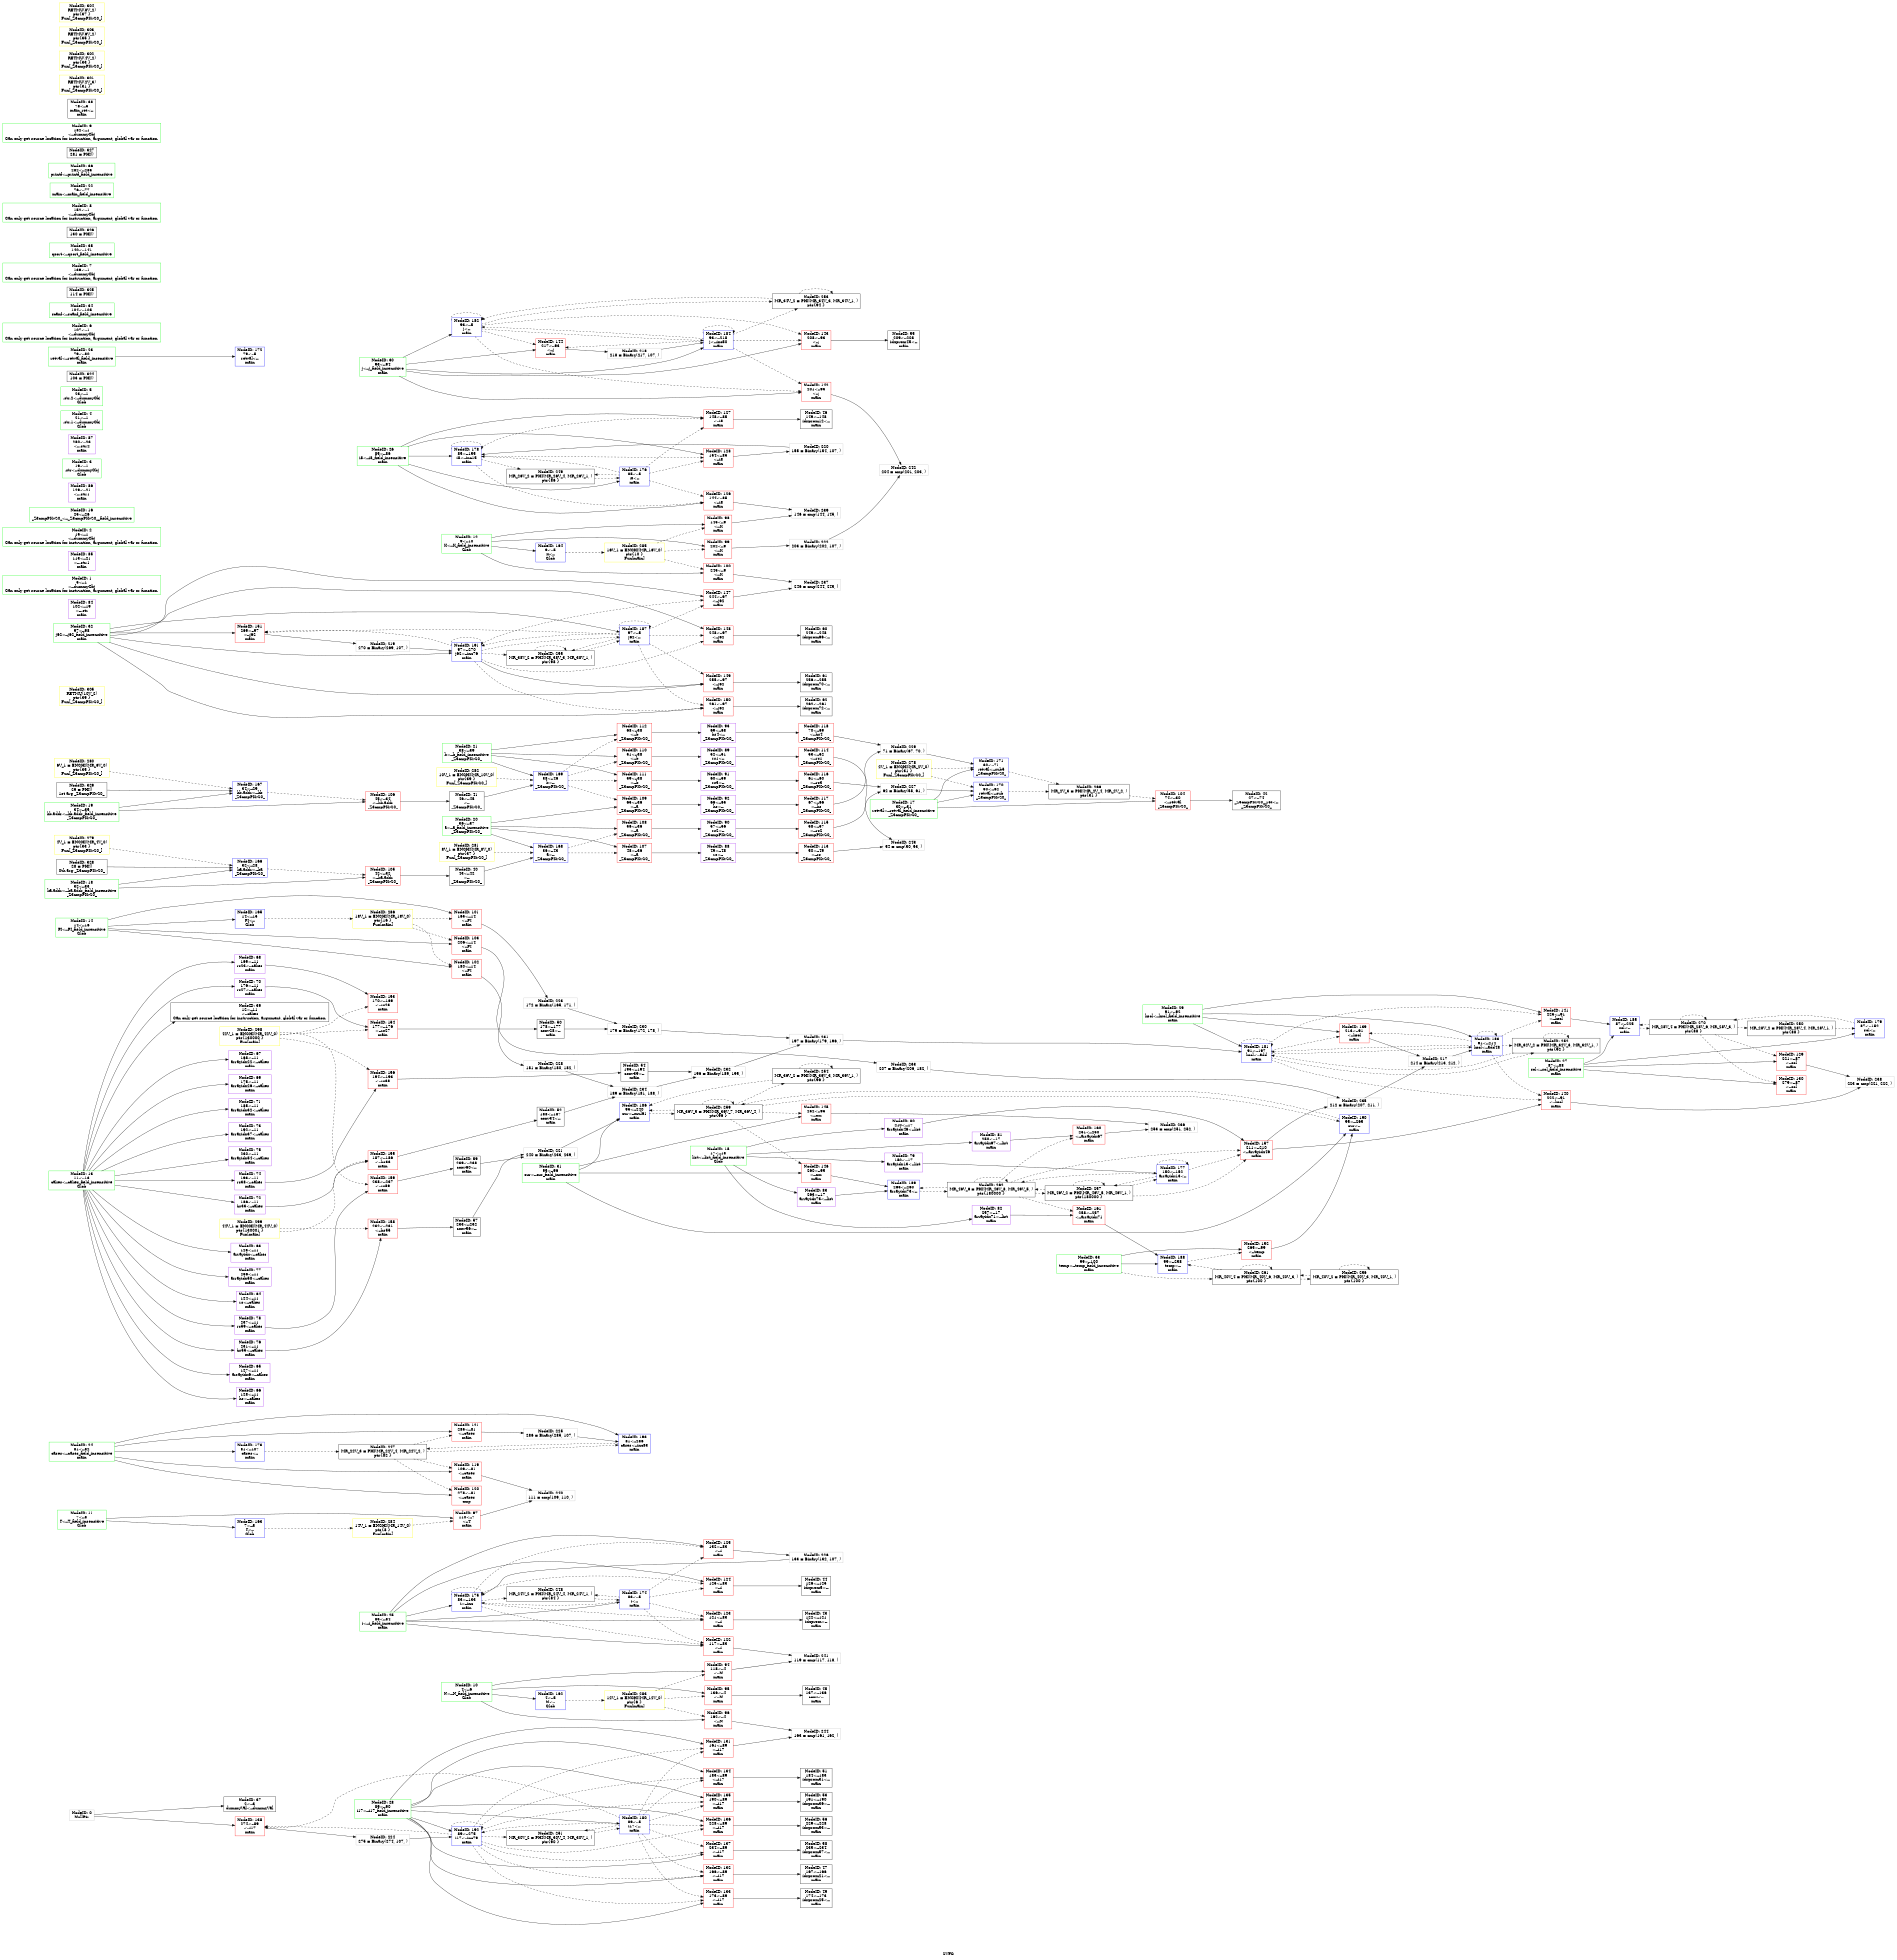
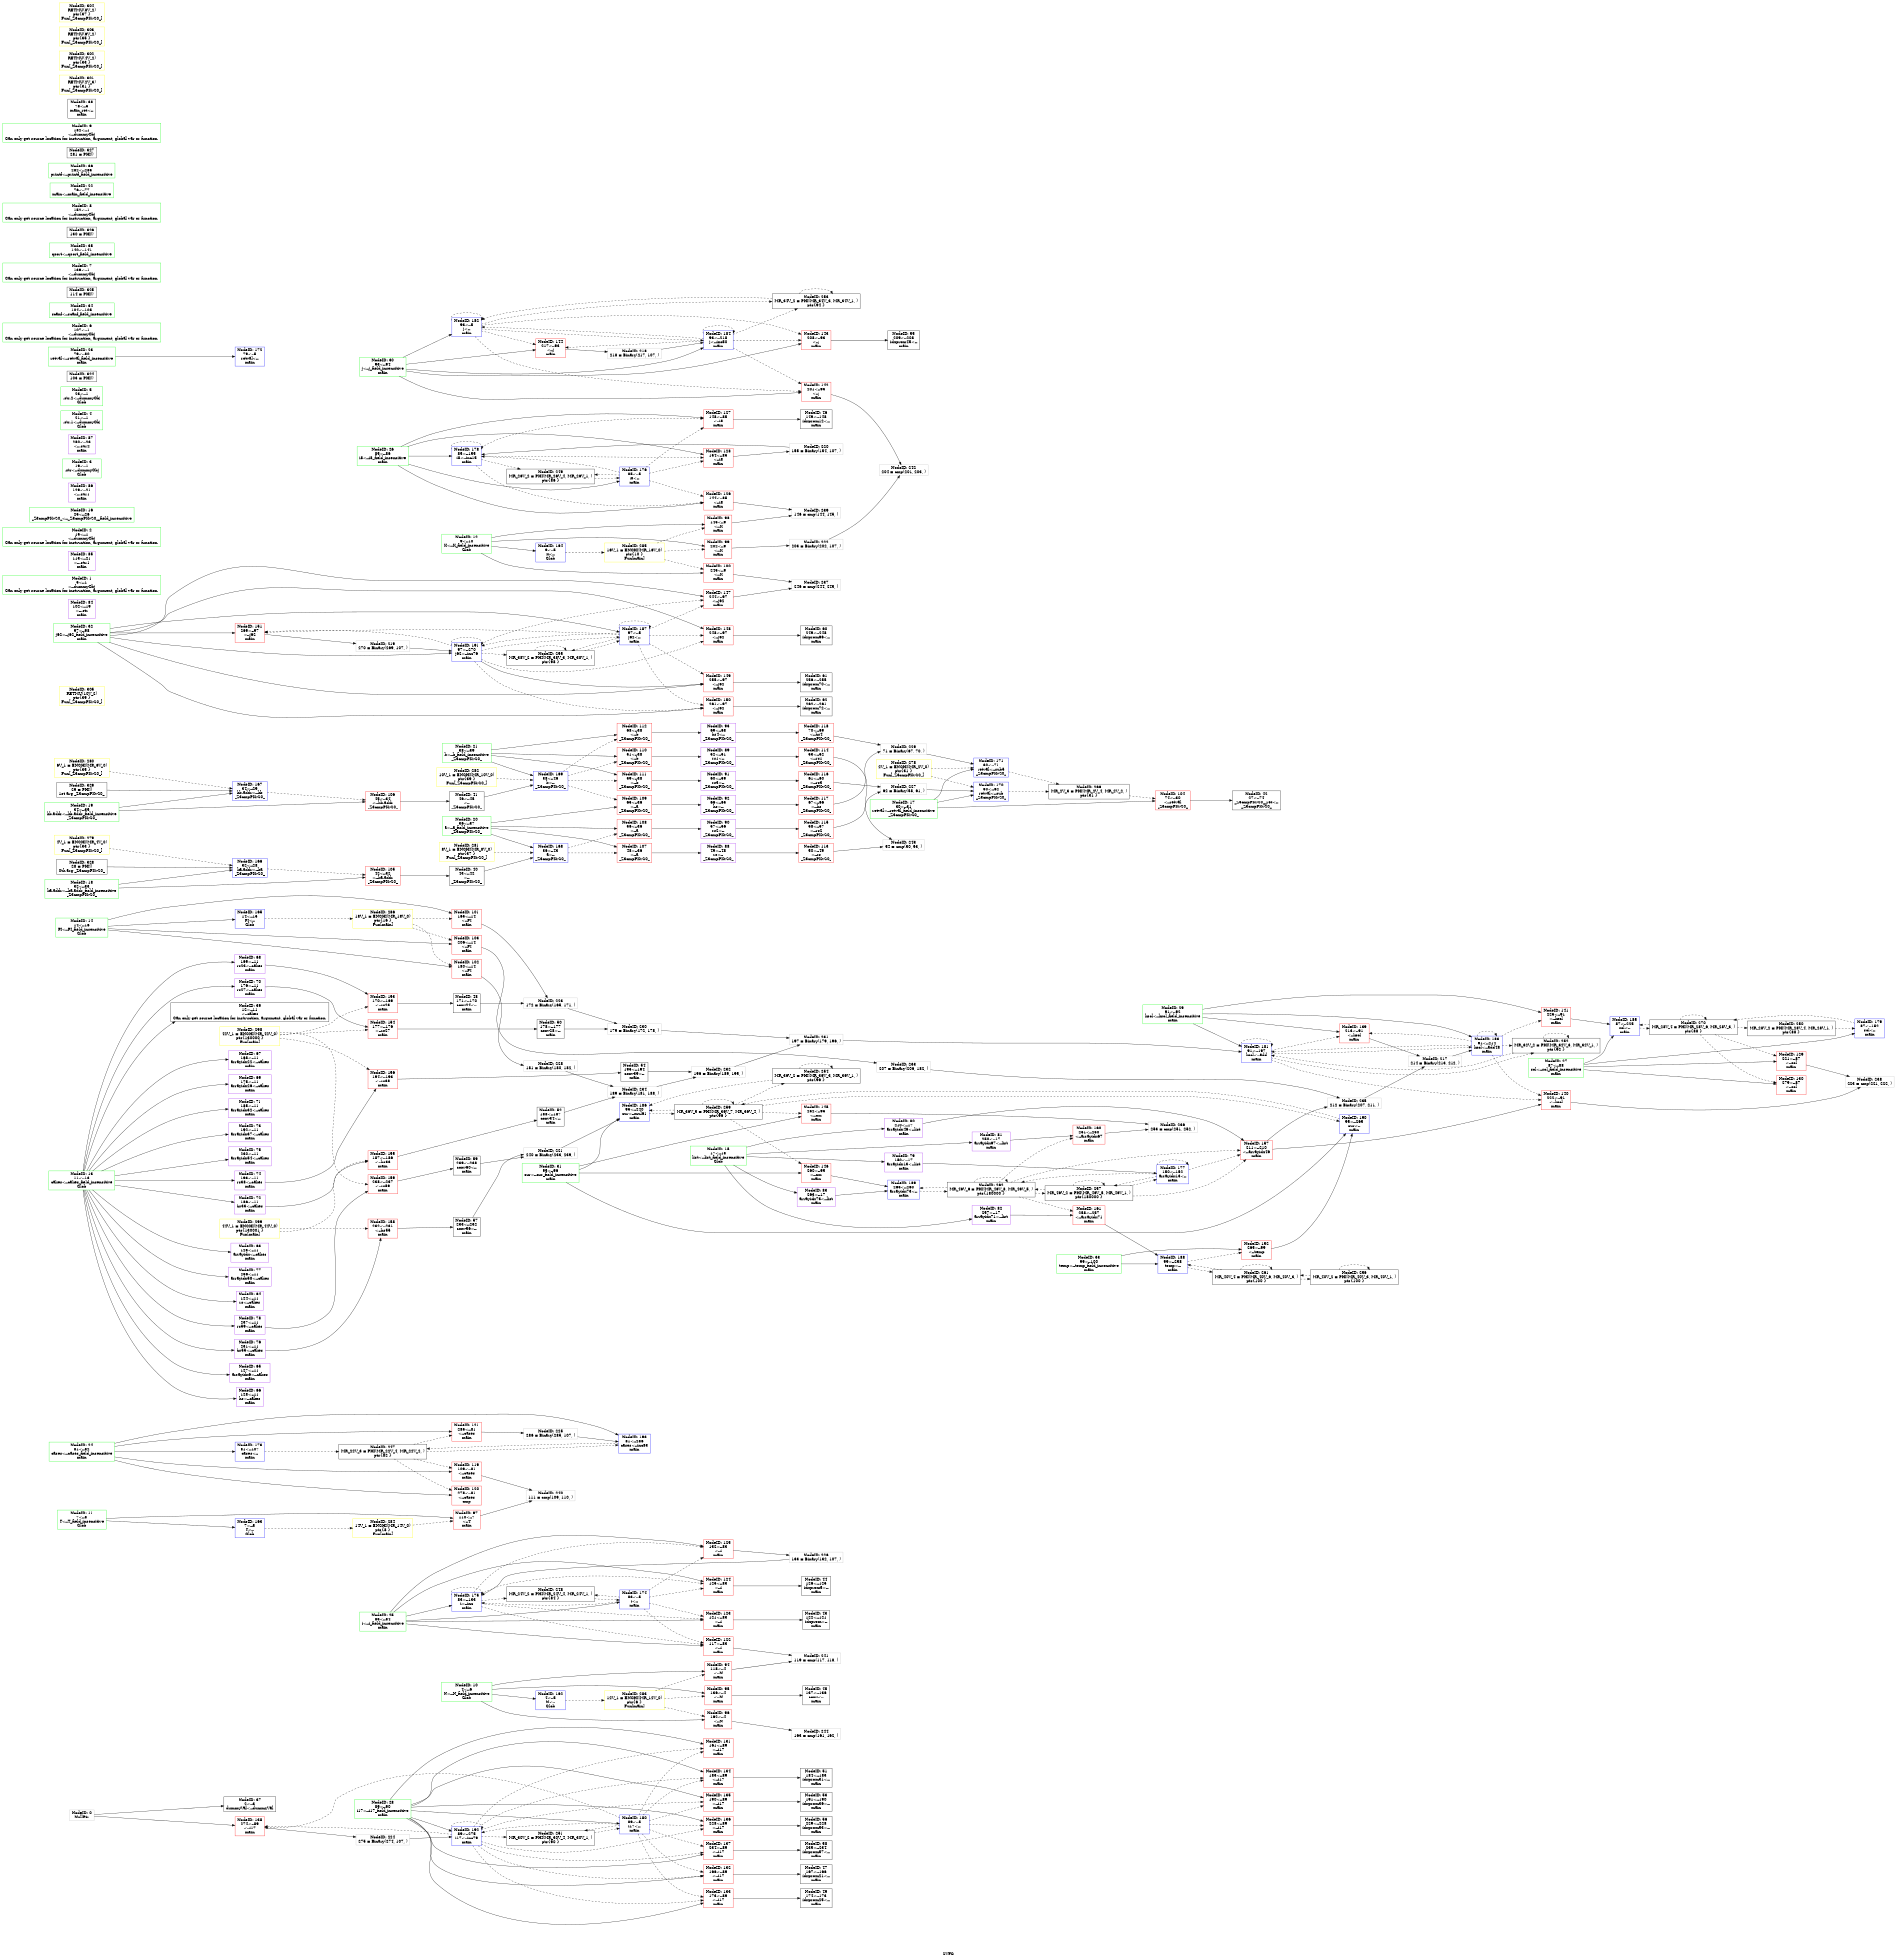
none -> (467, 1003)
(1400, 1008) -> none
(1165, 1278) -> (1199, 1270)
(761, 1742) -> none
